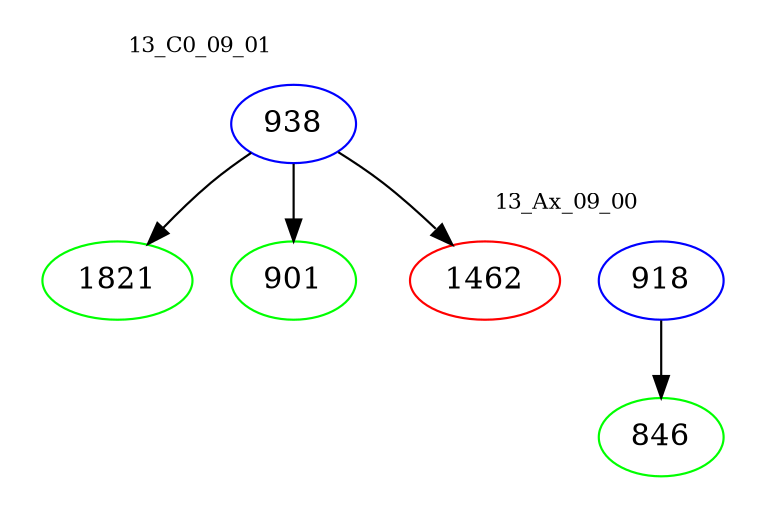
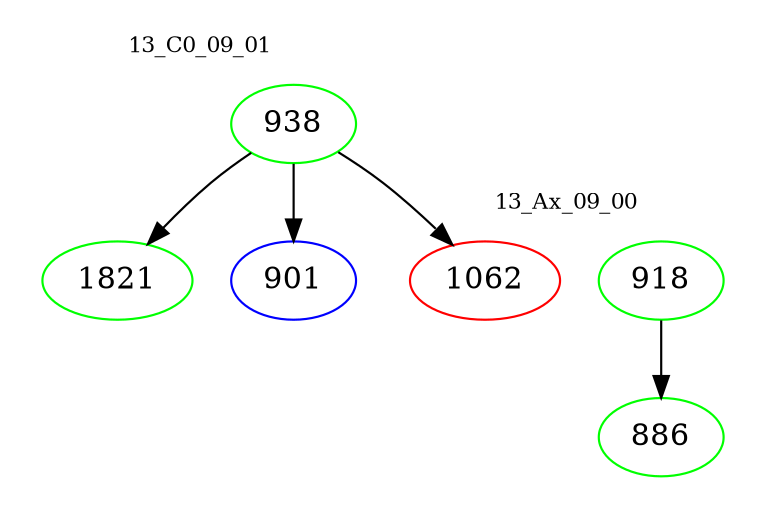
(294, 124) -> (294, 124)
(294, 281) -> (294, 281)
(485, 281) -> (485, 281)
(661, 281) -> (661, 281)
(661, 437) -> (661, 437)
